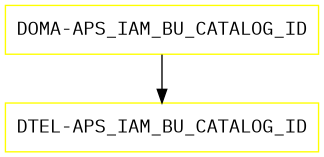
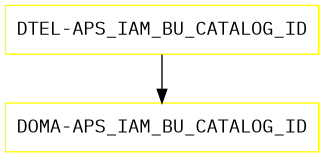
(162, 72) -> (162, 72)
